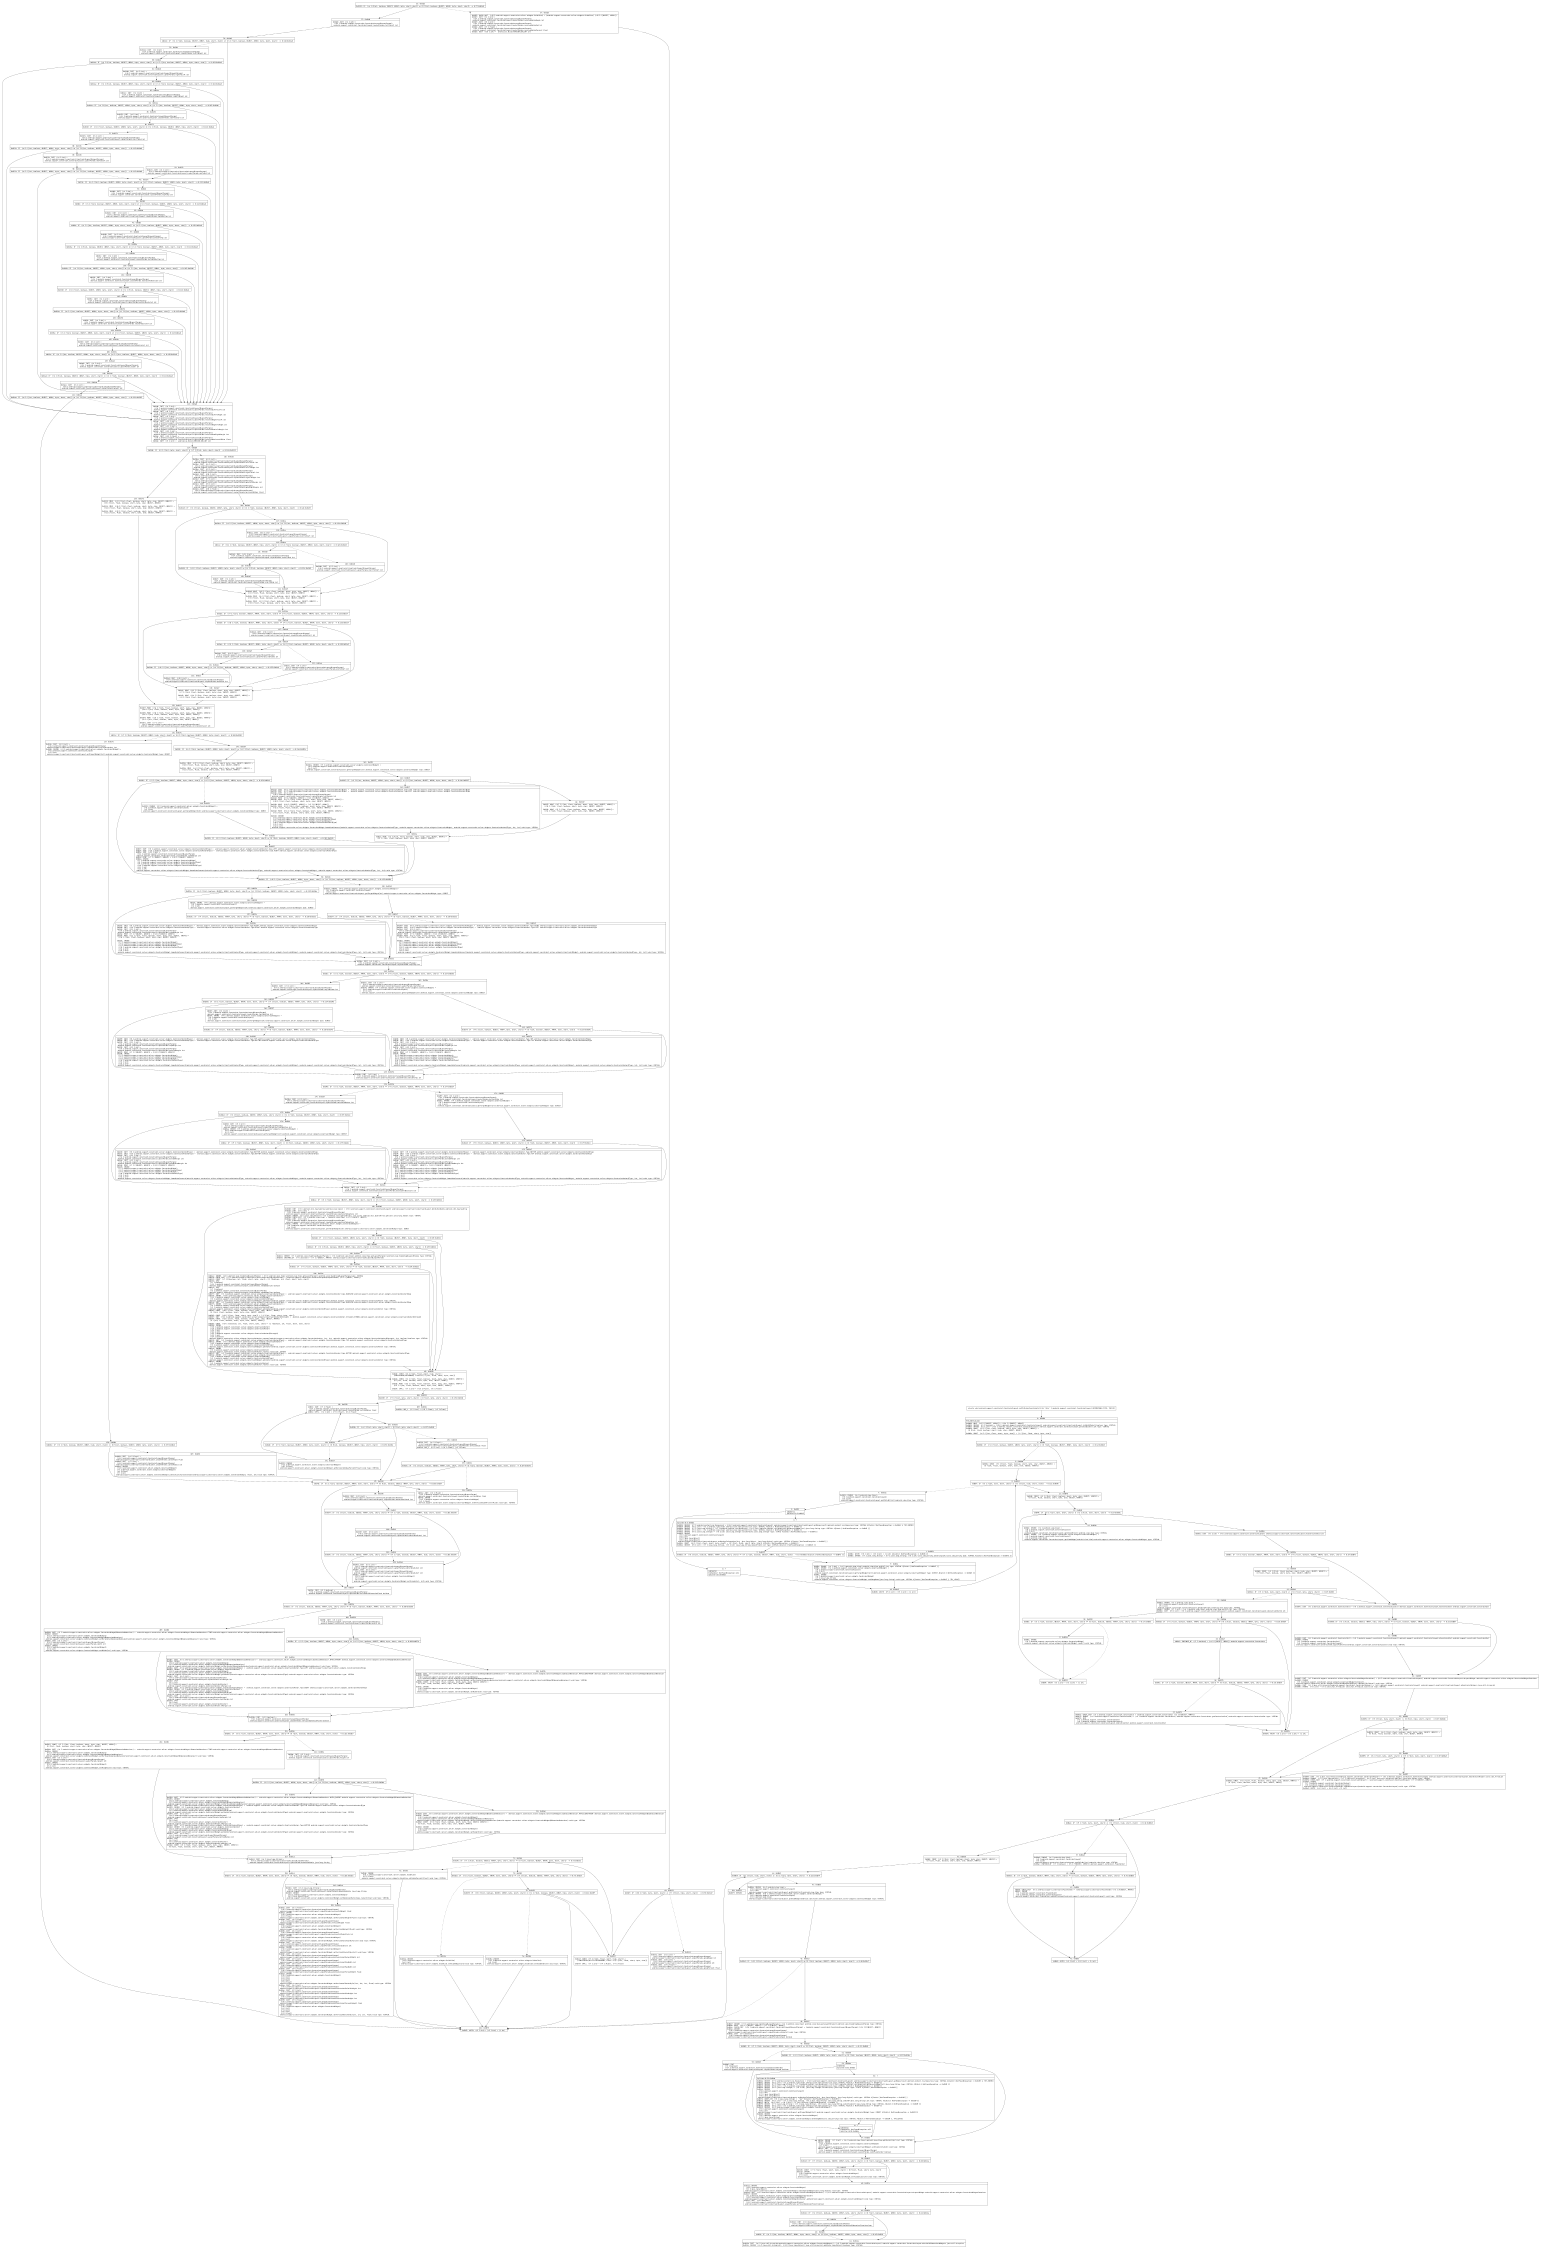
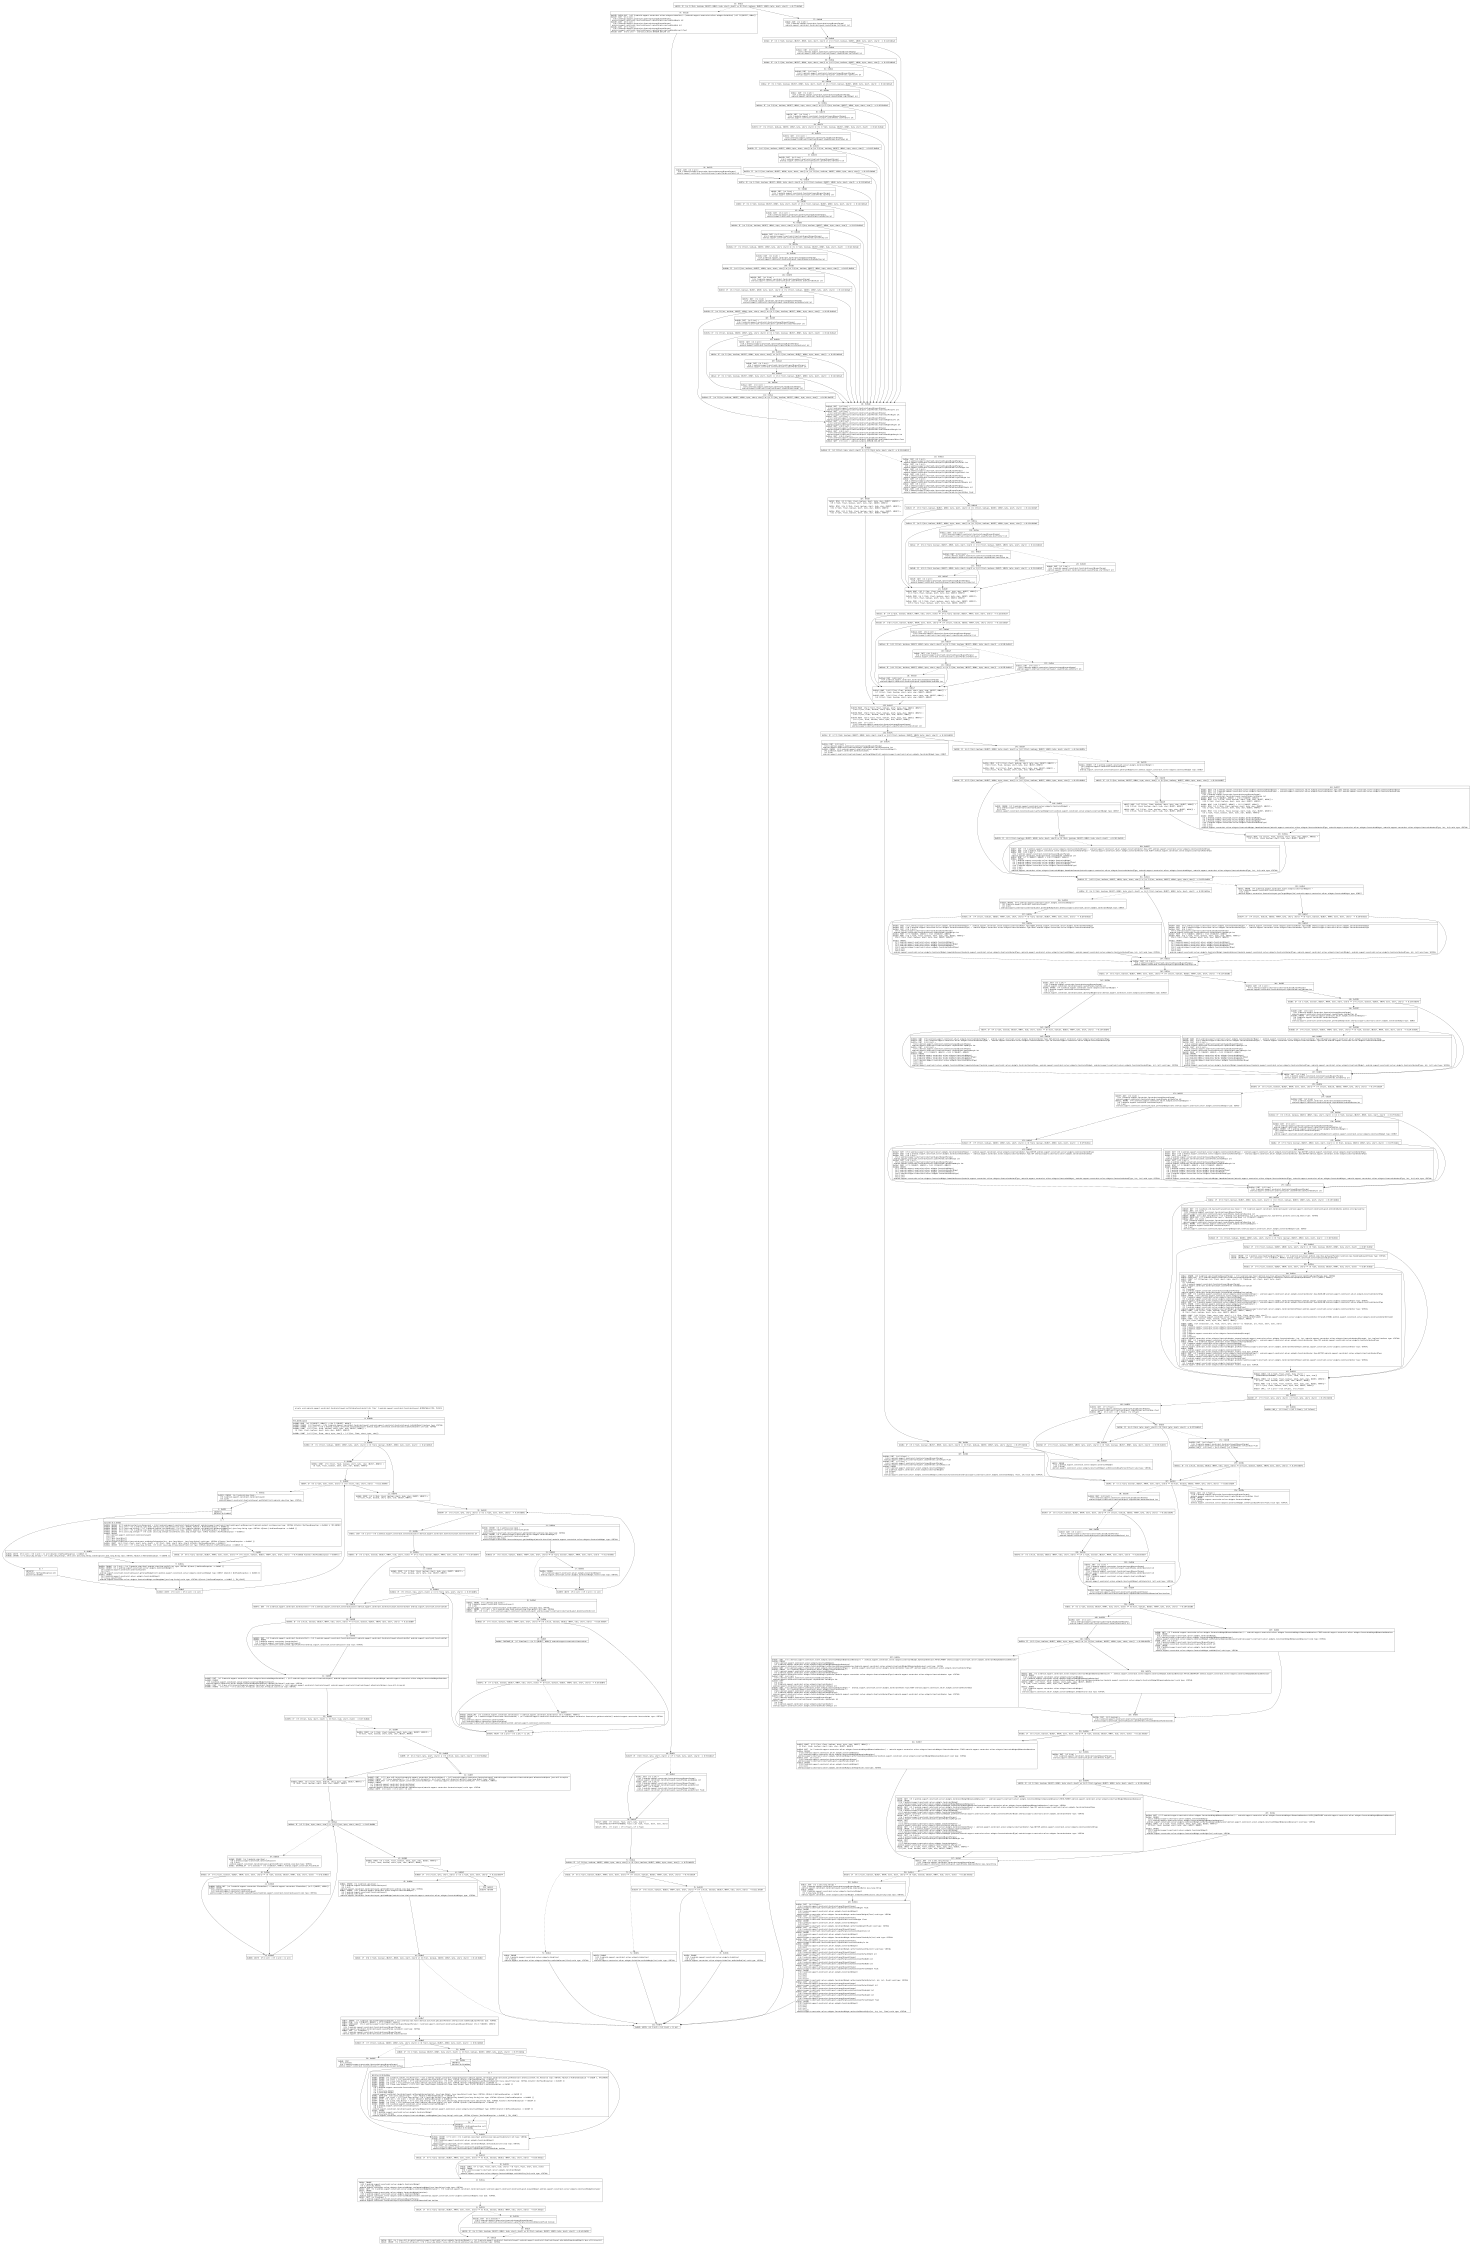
(1137, 1615) -> (550, 1545)
(586, 1916) -> (650, 1804)
